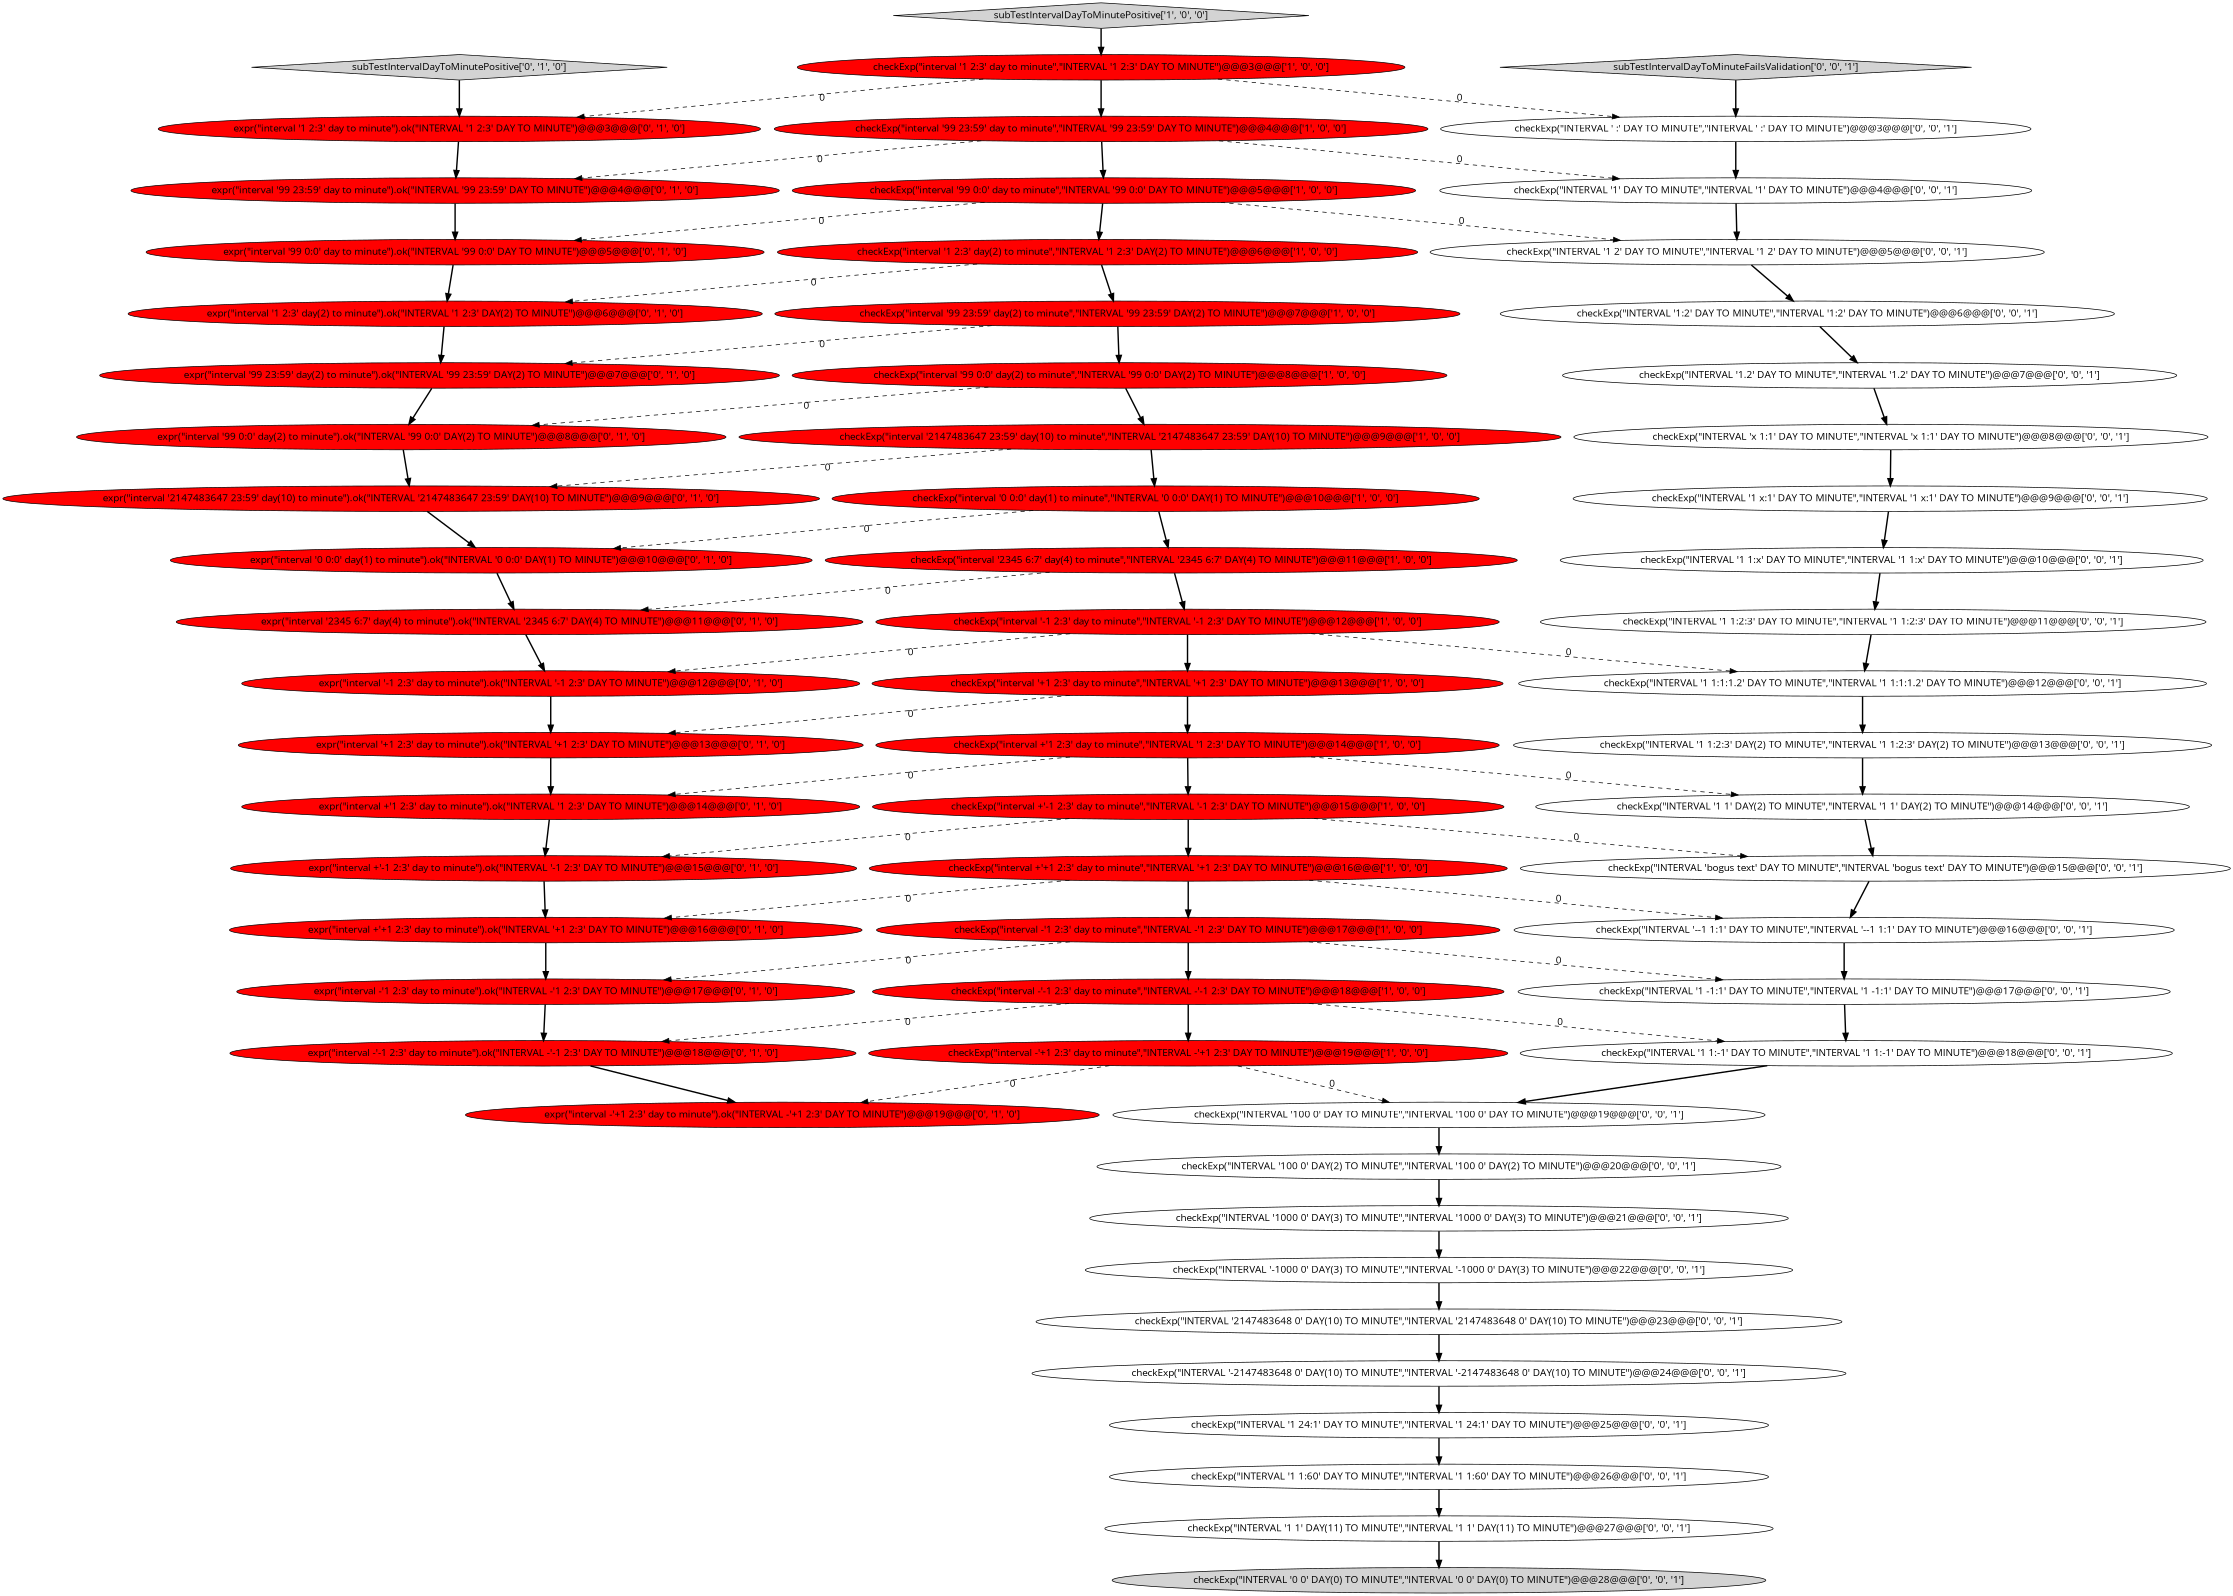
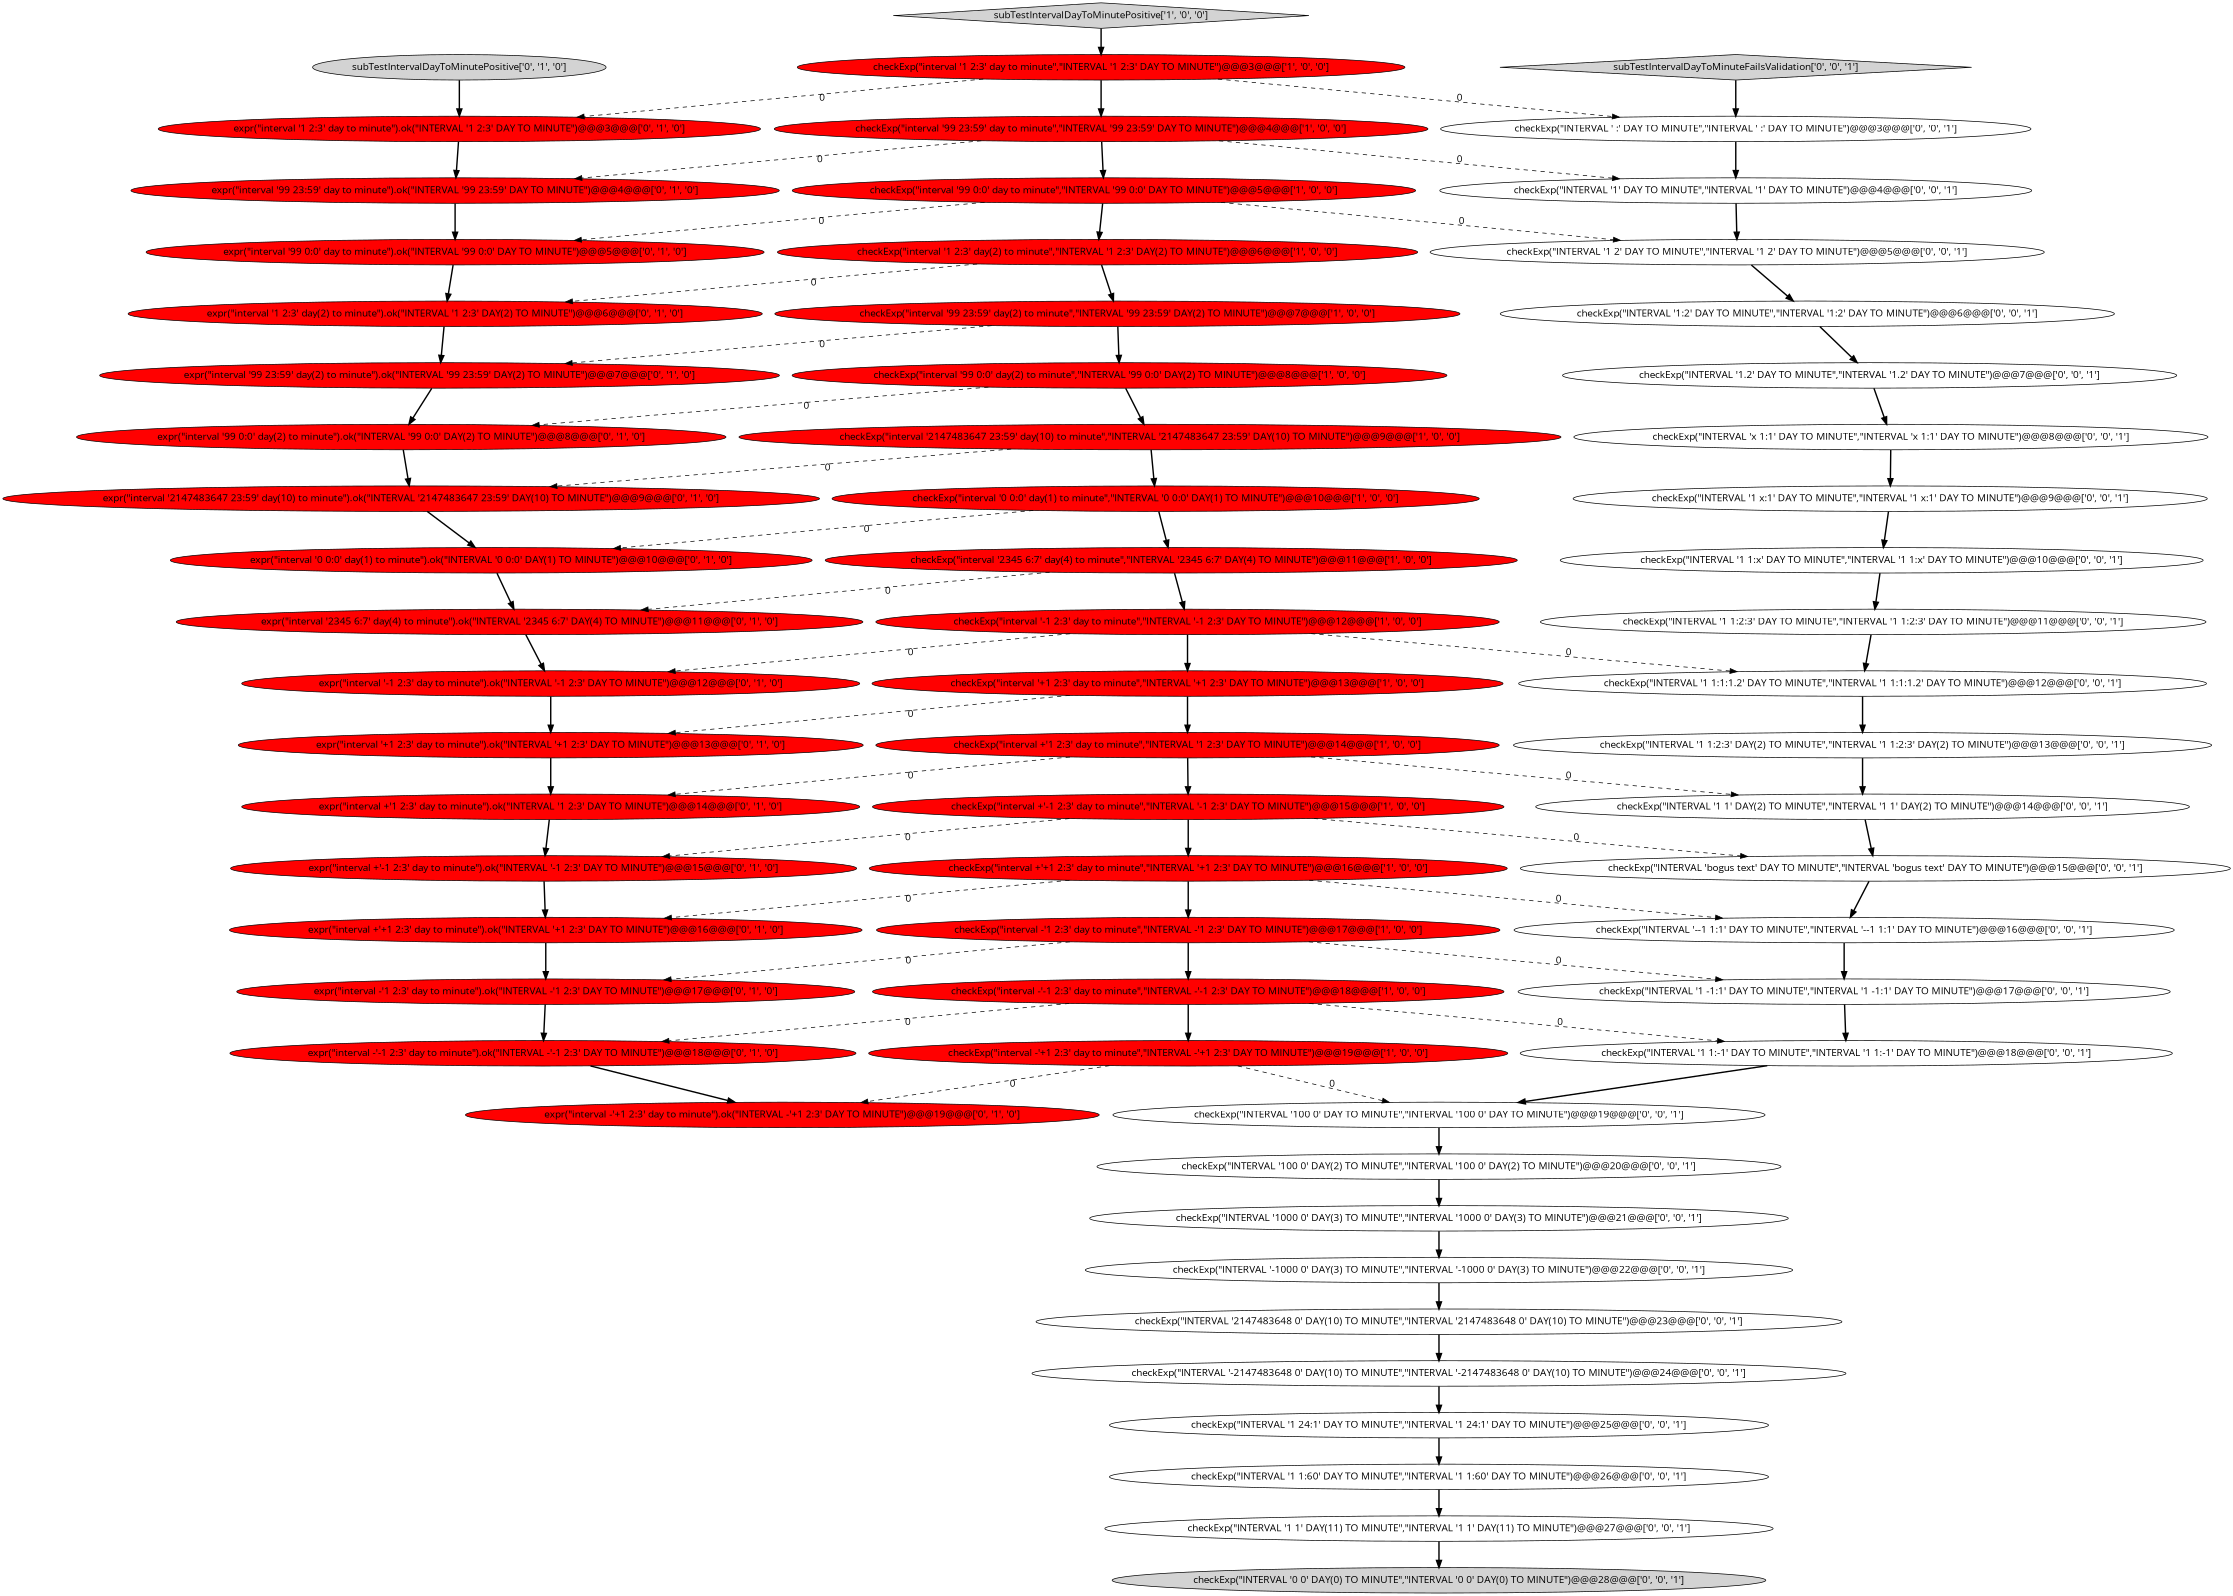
(459, 67) -> (459, 67)
